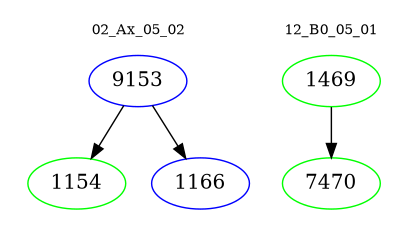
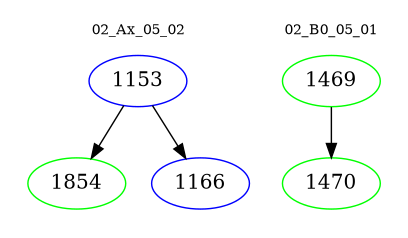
(331, 31) -> (331, 31)
(138, 81) -> (138, 81)
(77, 183) -> (77, 183)
(331, 183) -> (331, 183)
